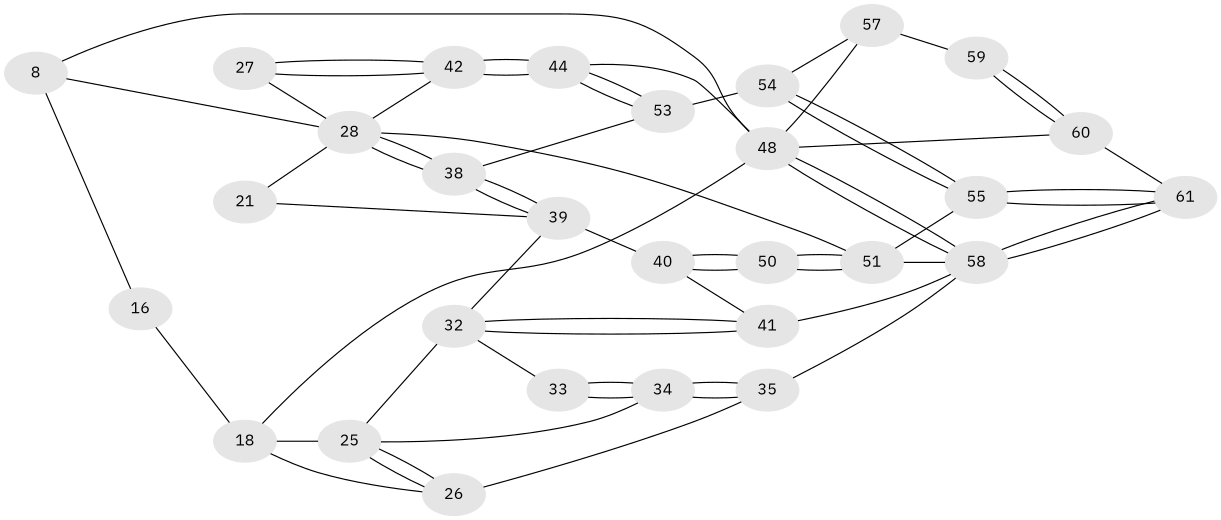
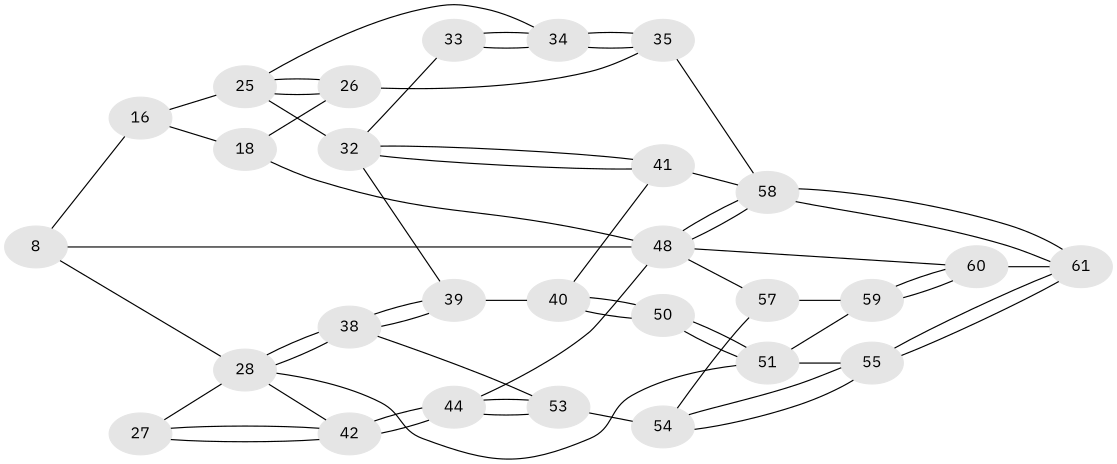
(245, 202) -> none
(924, 262) -> (820, 332)
(297, 441) -> (193, 102)
